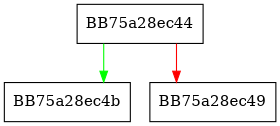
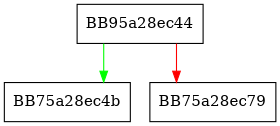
(140, 24) -> (140, 24)
(213, 102) -> (213, 102)
